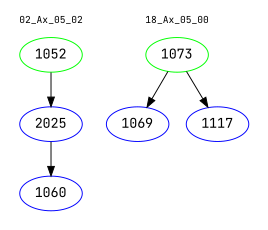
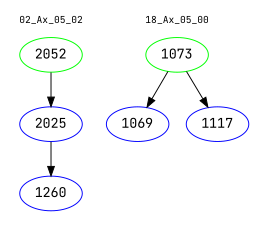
(51, 55) -> (51, 55)
(51, 193) -> (51, 193)
